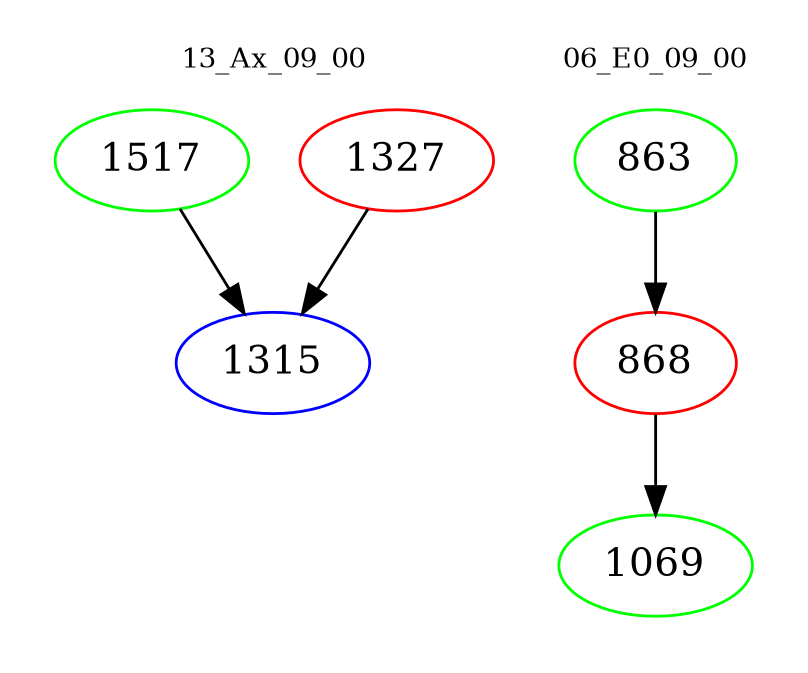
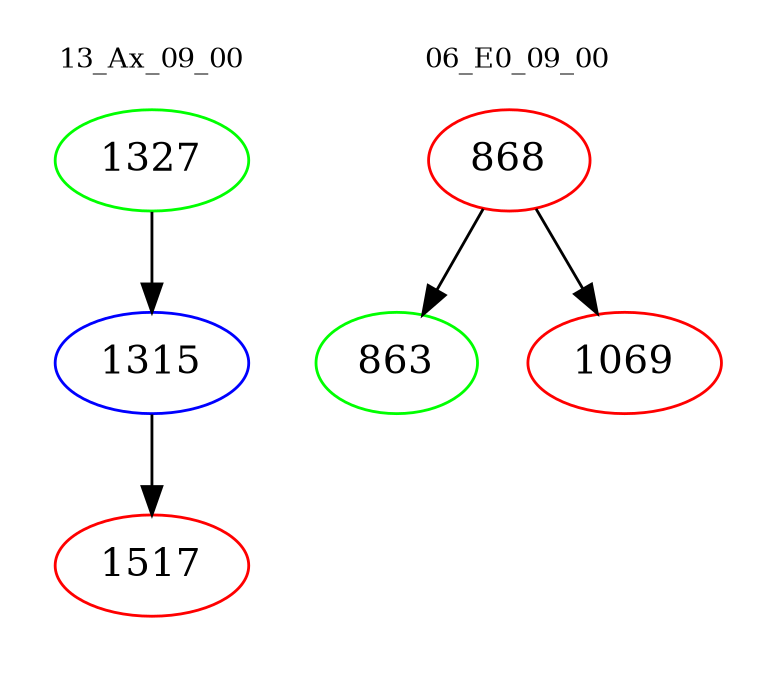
(152, 160) -> (152, 566)
(397, 160) -> (152, 160)
(656, 248) -> (460, 250)
(205, 249) -> (152, 450)
(656, 566) -> (625, 363)
